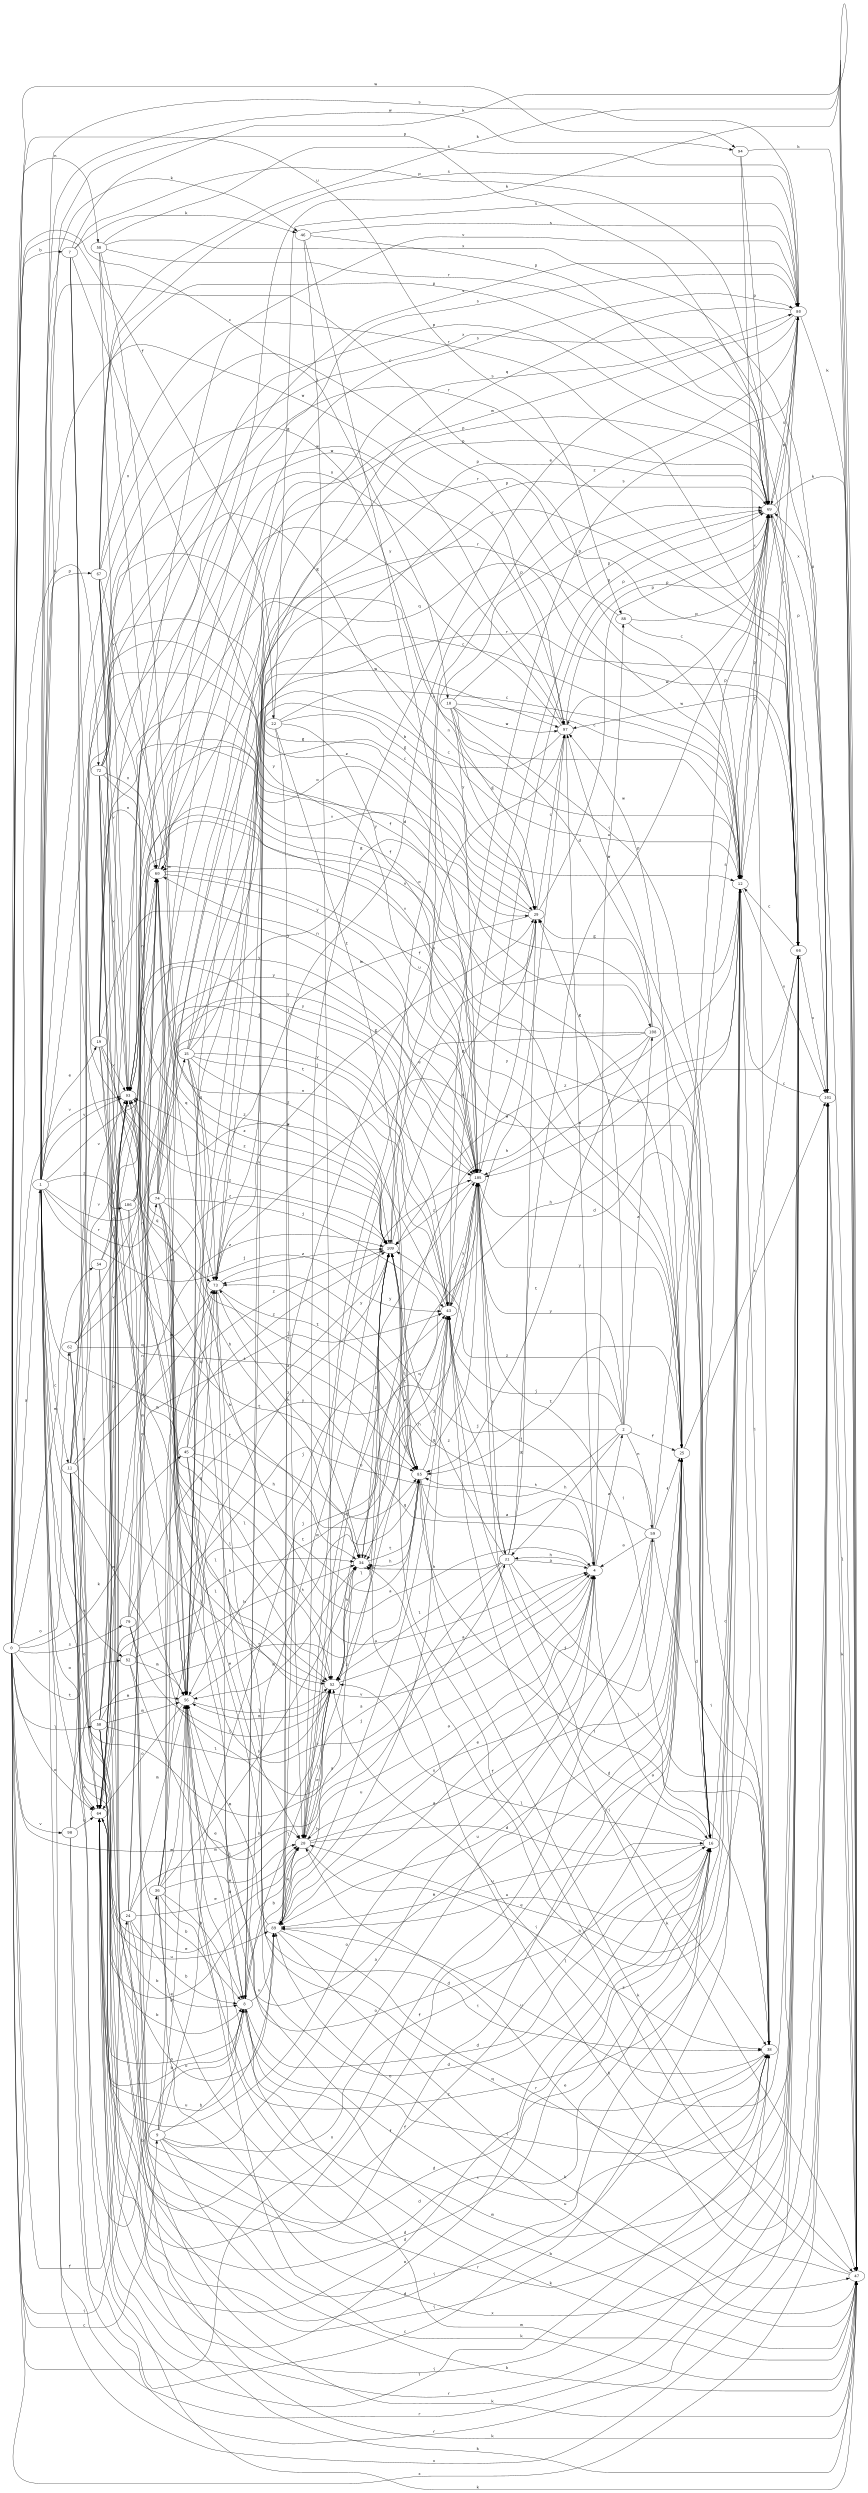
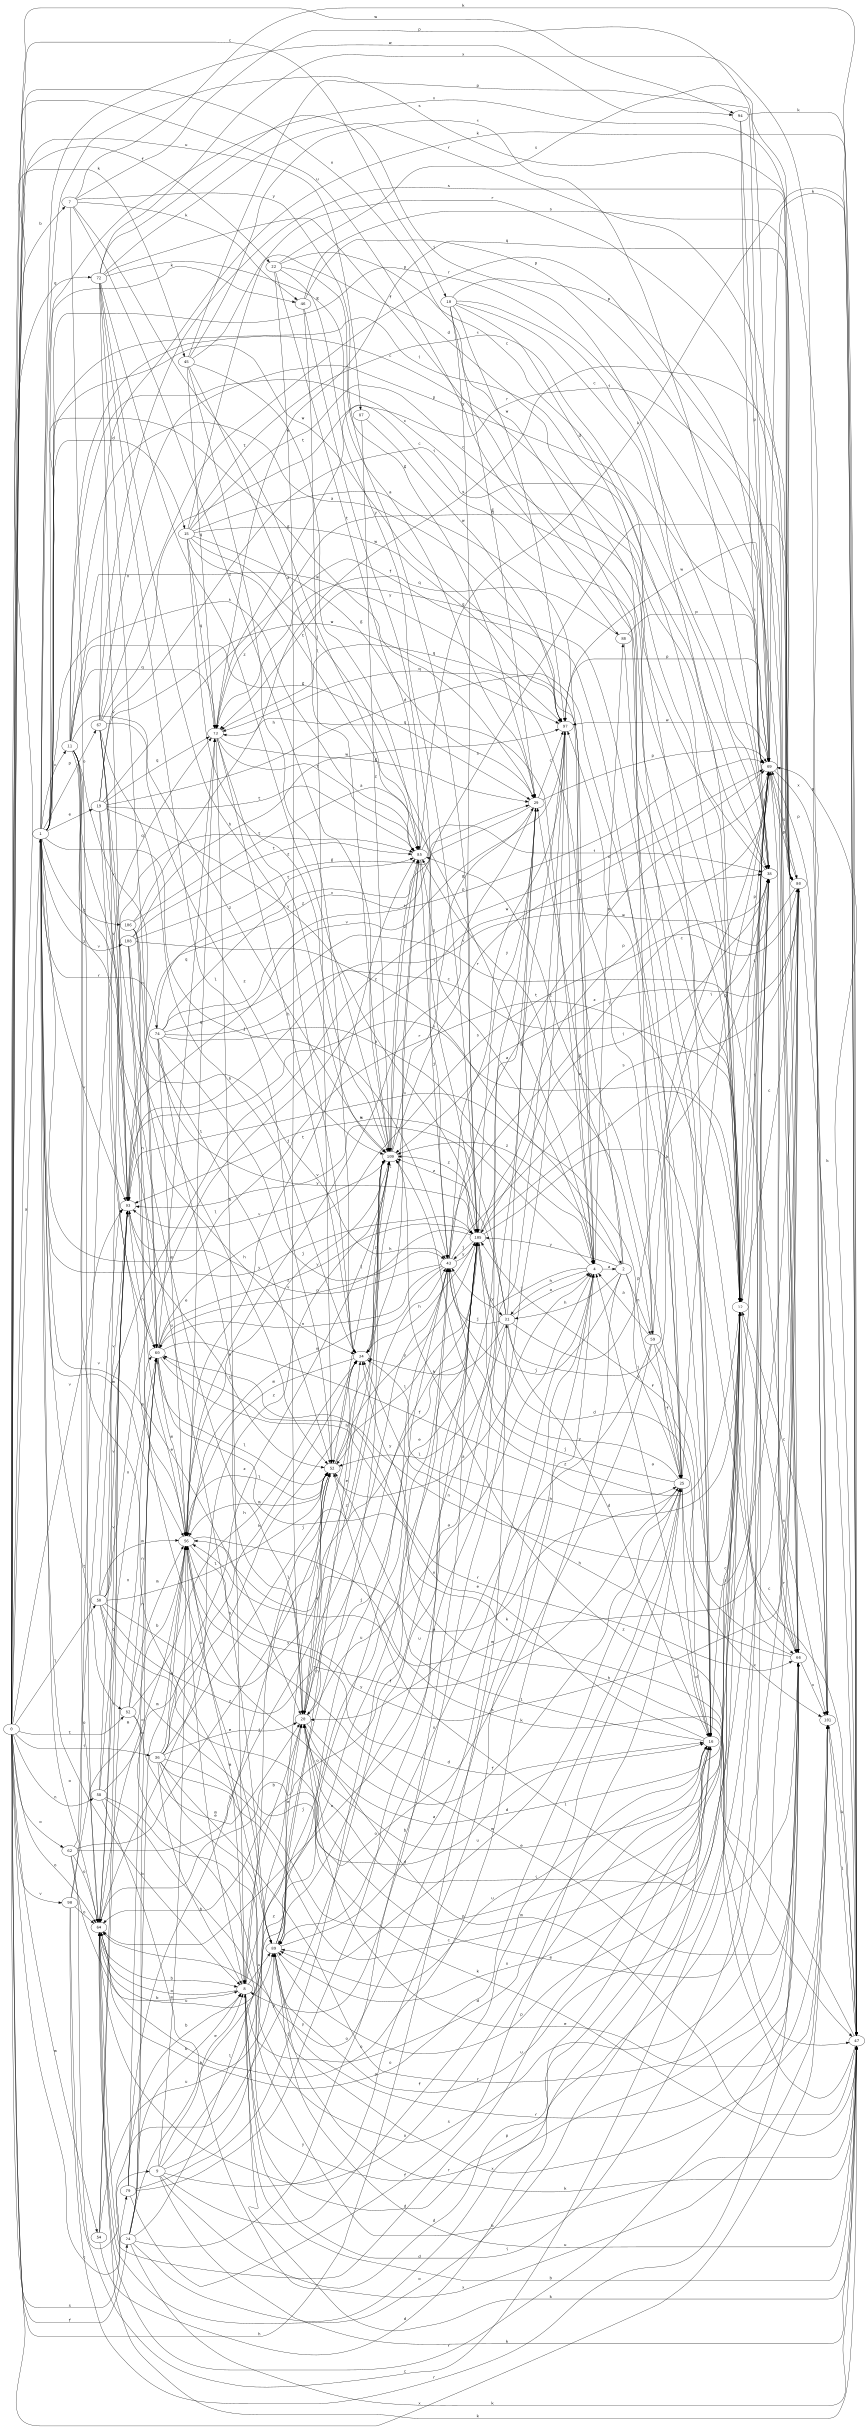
none -> (361, 415)
(637, 1242) -> (417, 1007)
